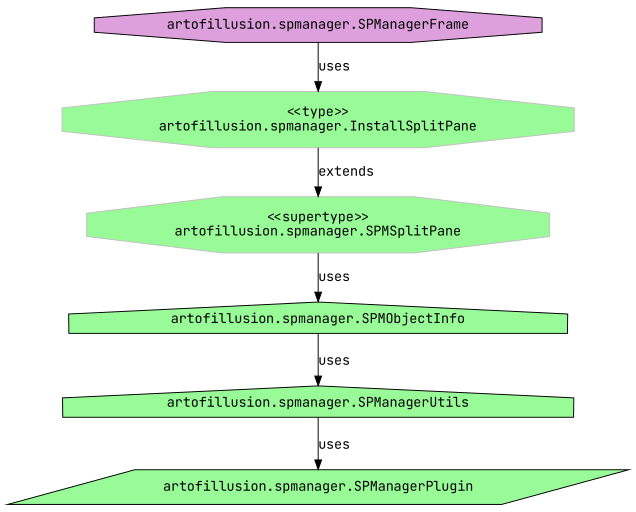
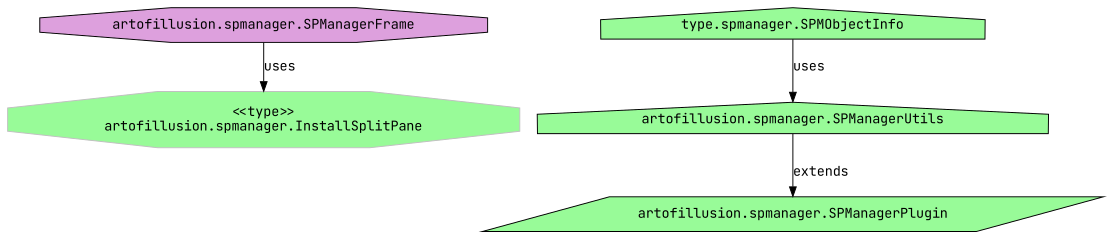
(318, 225) -> none
(318, 319) -> (793, 25)
(335, 445) -> (821, 172)
